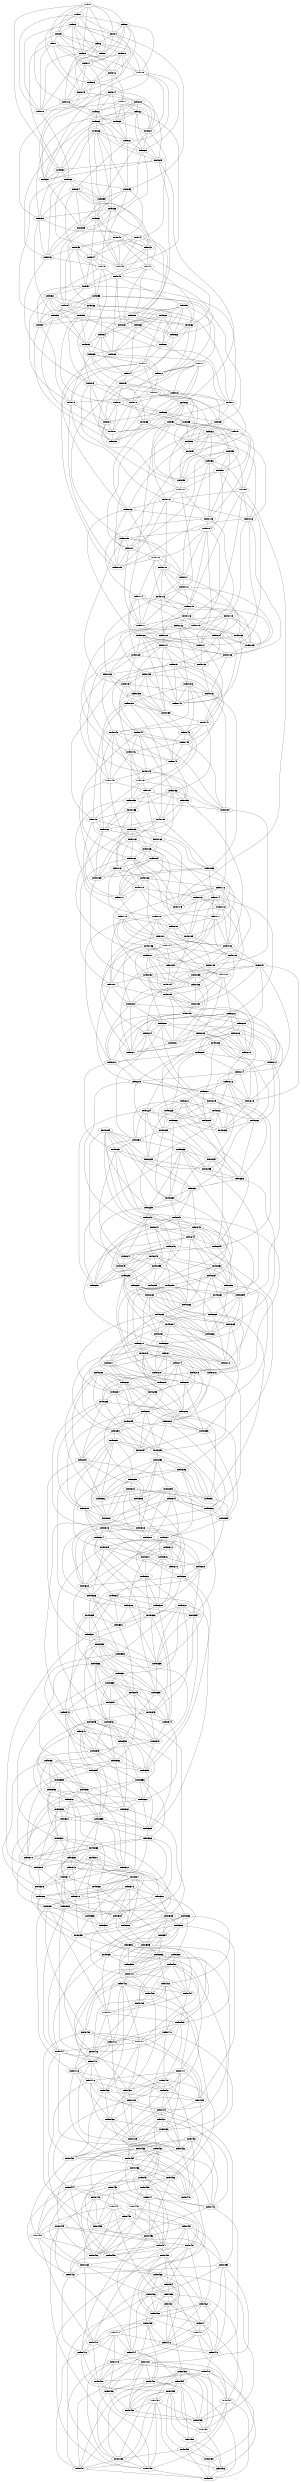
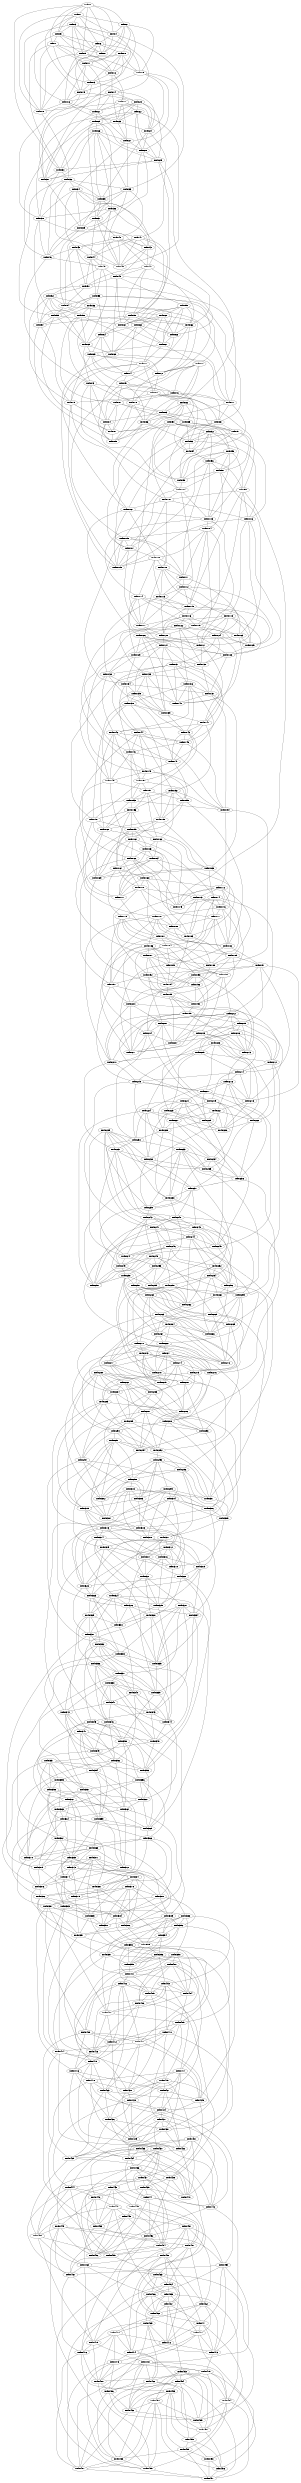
(145, 1945) -> (145, 1945)
